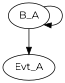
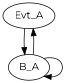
none -> (24, 38)
